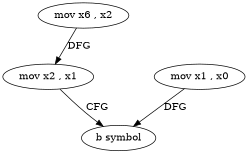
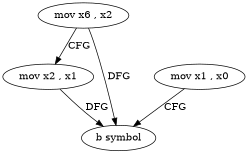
(79, 46) -> (79, 46)
none -> (103, 73)
(97, 107) -> (97, 107)
(175, 107) -> (175, 107)
